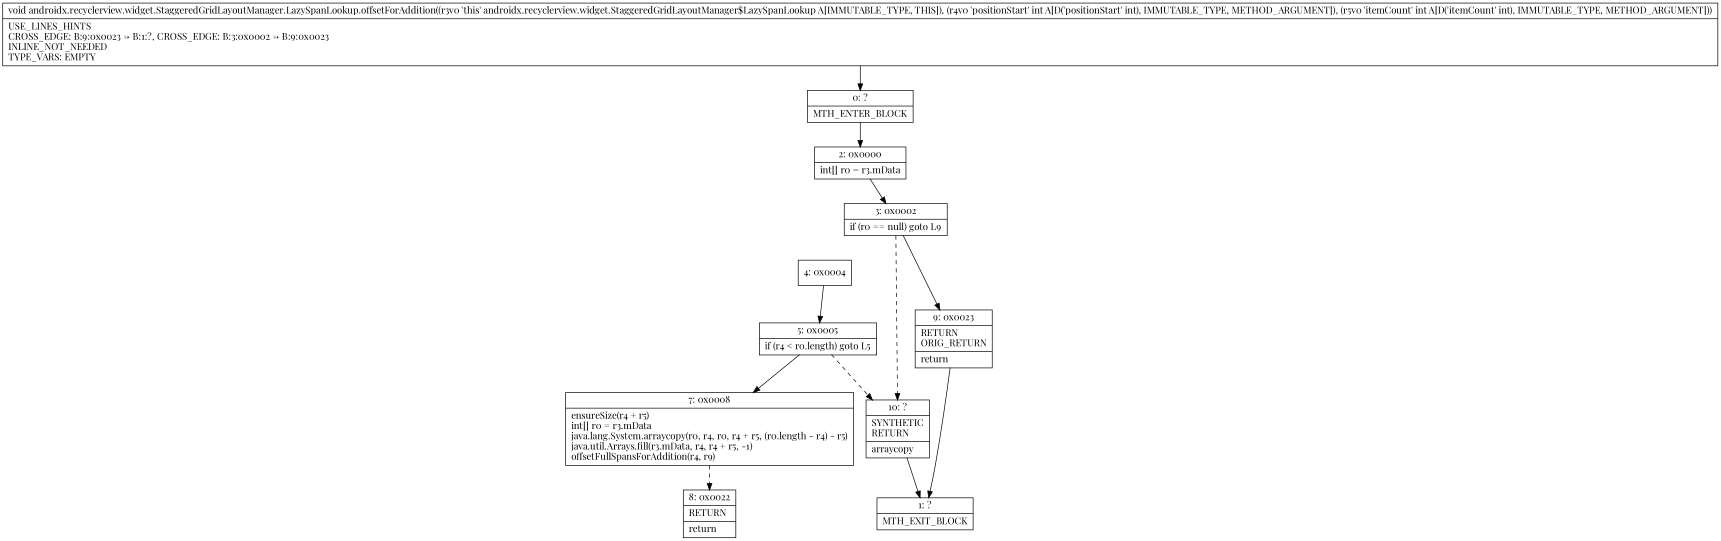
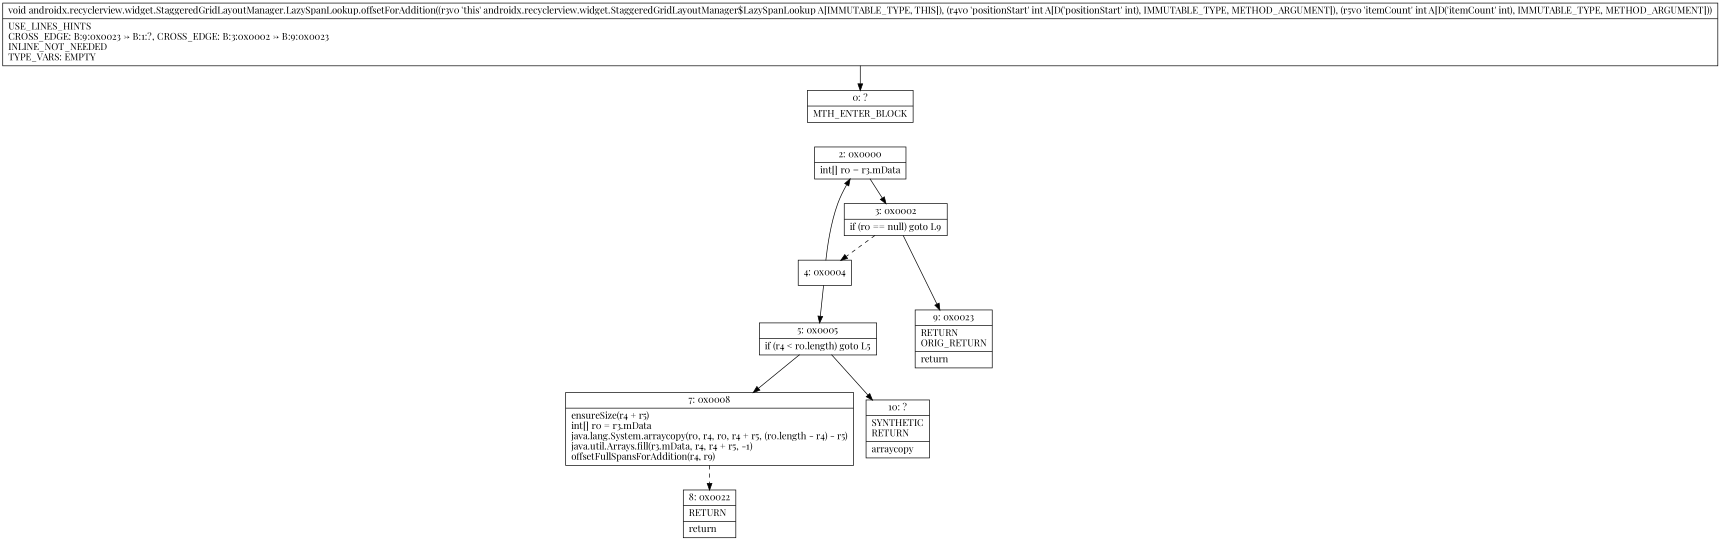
(860, 131) -> (832, 221)
(897, 314) -> (861, 246)
(850, 375) -> (850, 375)
(925, 514) -> none
